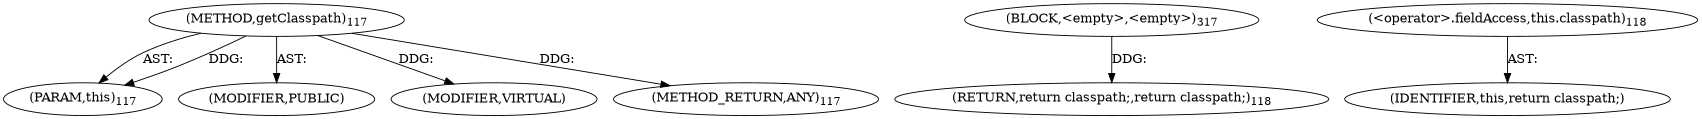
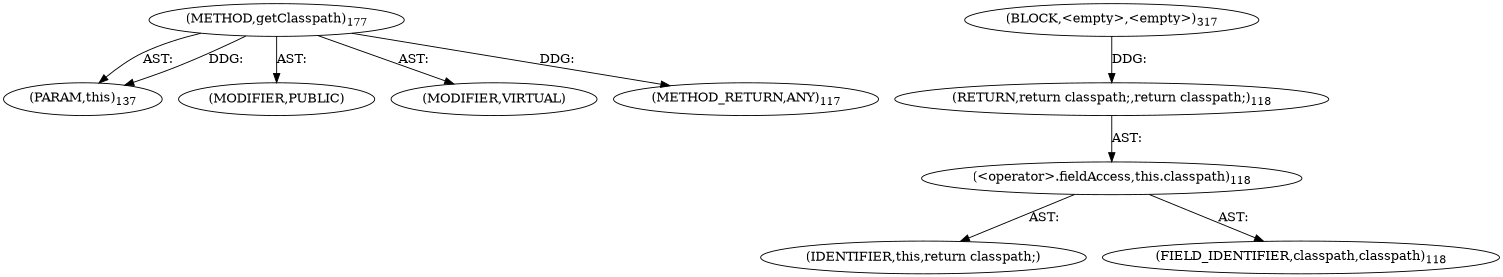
(357, 19) -> (357, 19)
(418, 60) -> (416, 60)
(126, 98) -> (126, 98)
none -> (1112, 134)
none -> (1301, 257)
